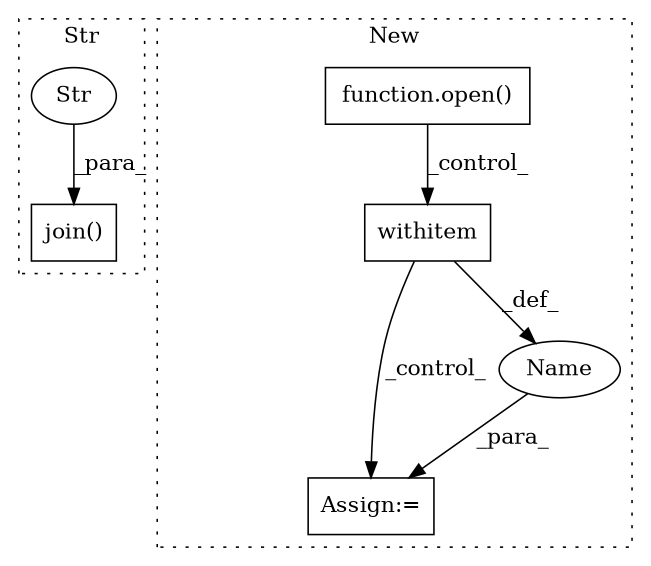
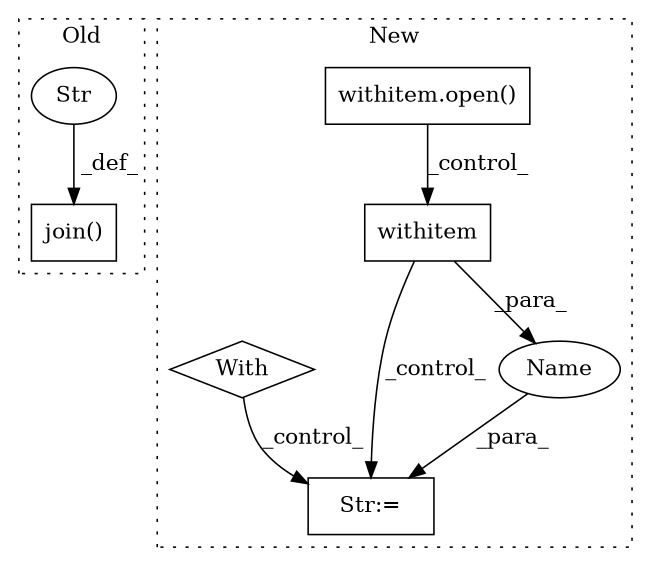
(82, 37) -> (82, 37)
(428, 96) -> (428, 96)
(110, 164) -> (110, 164)
(531, 301) -> (531, 301)
none -> (242, 369)
(371, 506) -> (371, 506)
